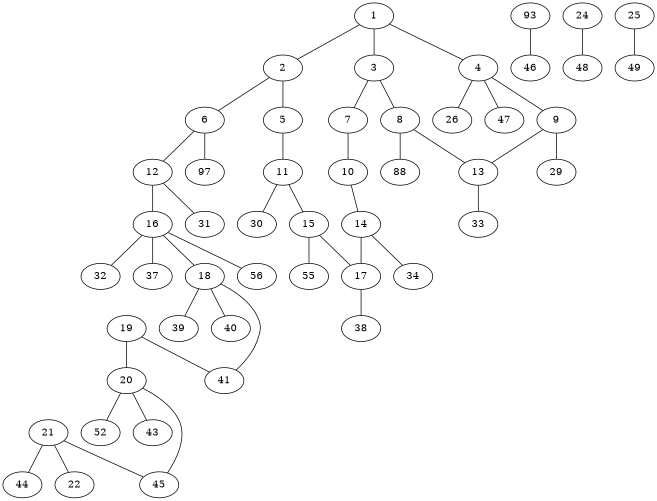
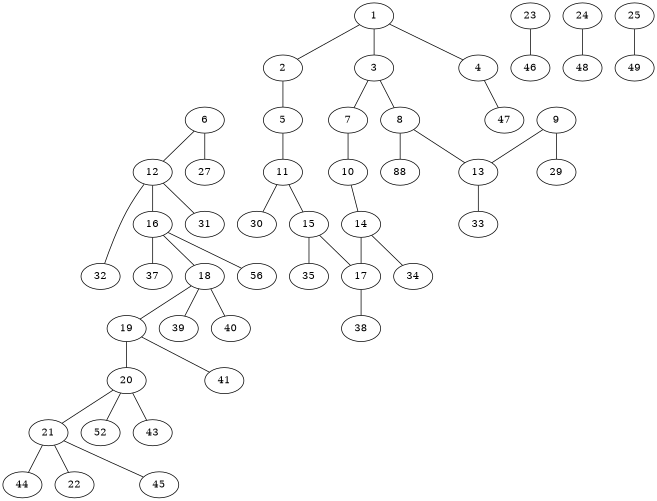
(530, 16) -> (530, 16)
(244, 94) -> none
(517, 94) -> none
(452, 120) -> none
(205, 172) -> (205, 172)
(127, 250) -> (121, 222)
(309, 276) -> (309, 276)
(260, 322) -> (166, 303)
(180, 424) -> (87, 407)
